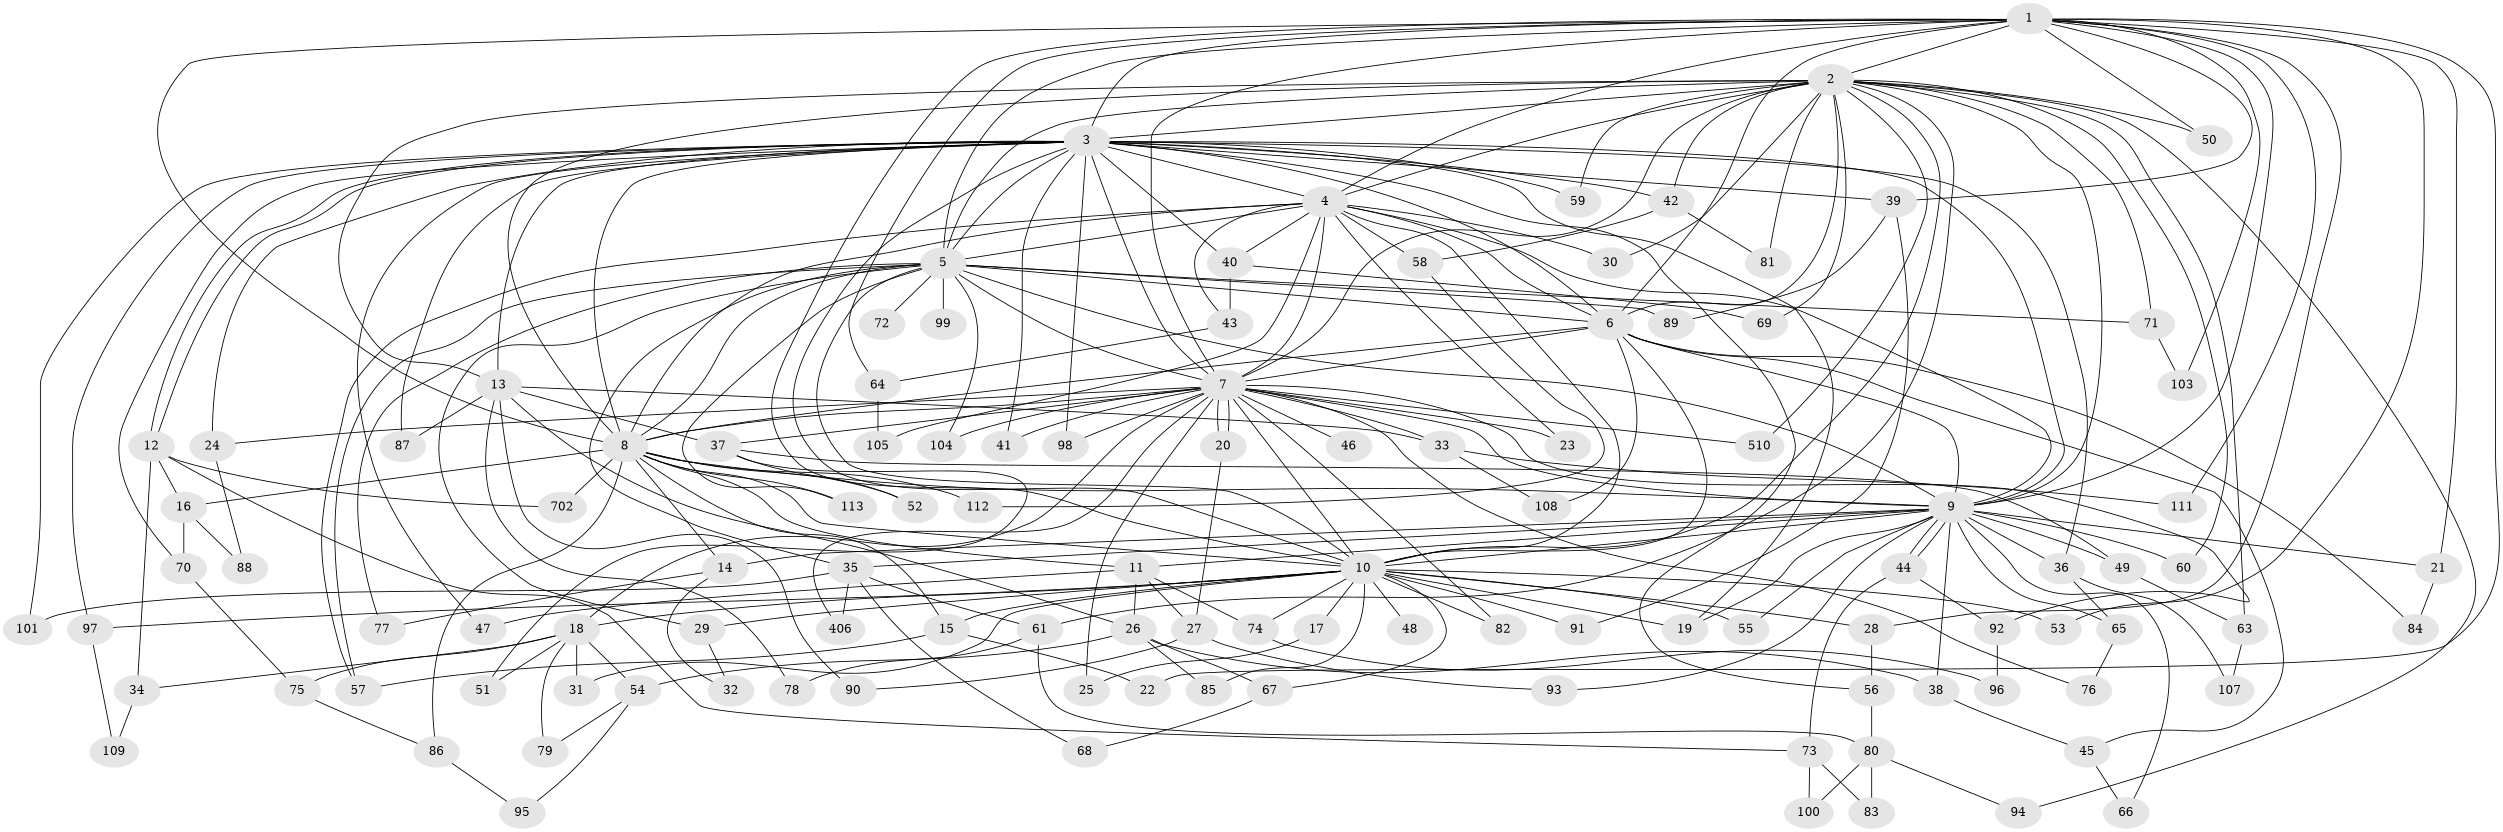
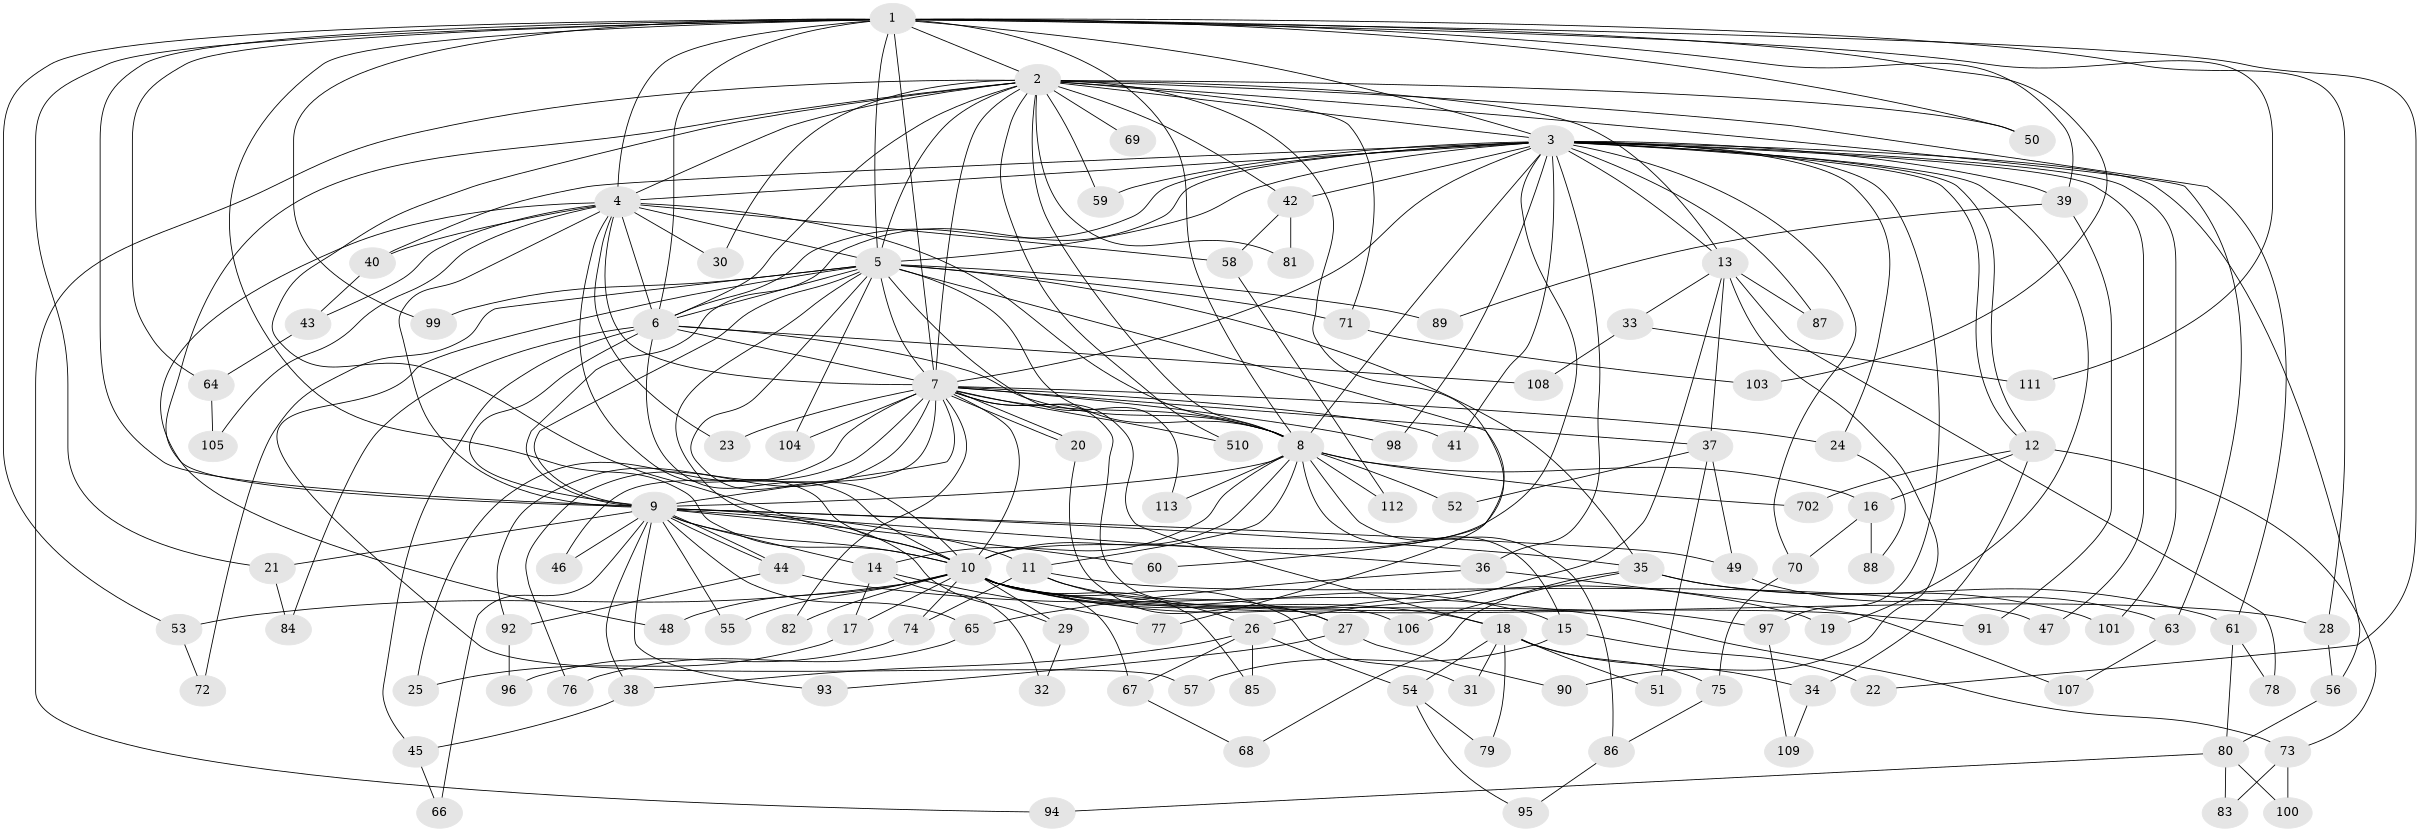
none -> (446, 49)
(662, 260) -> (162, 403)
(1474, 287) -> none
(1371, 420) -> none
(1810, 551) -> (607, 538)
none -> (863, 599)
(841, 630) -> (1409, 630)
none -> (191, 660)
